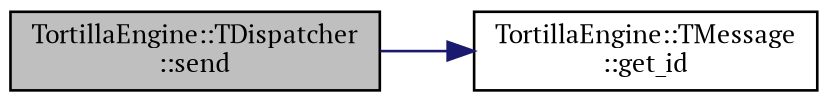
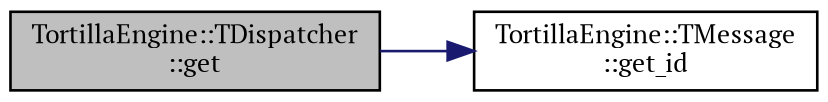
(195, 51) -> (195, 51)
